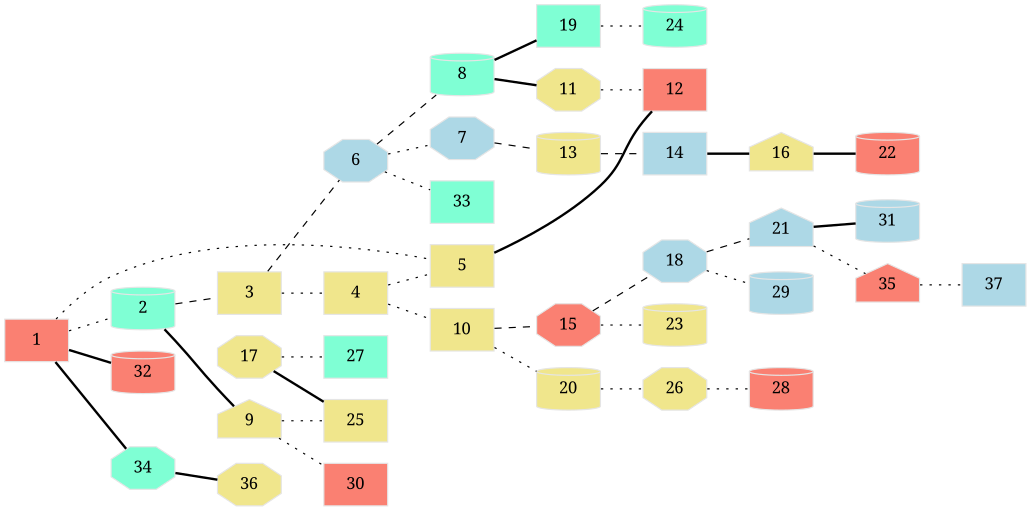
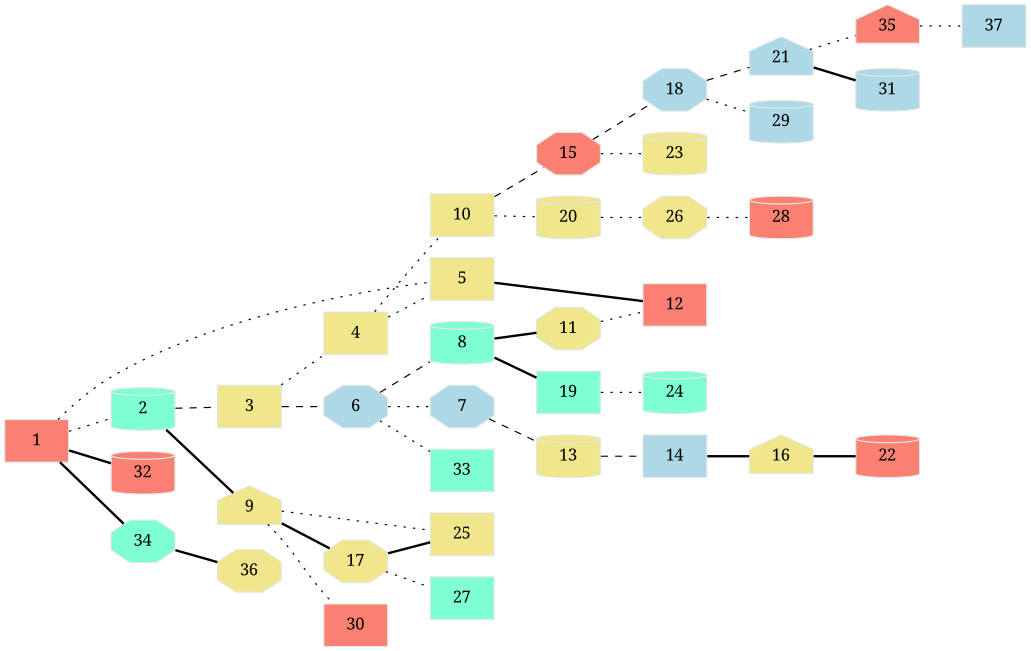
none -> (306, 536)
